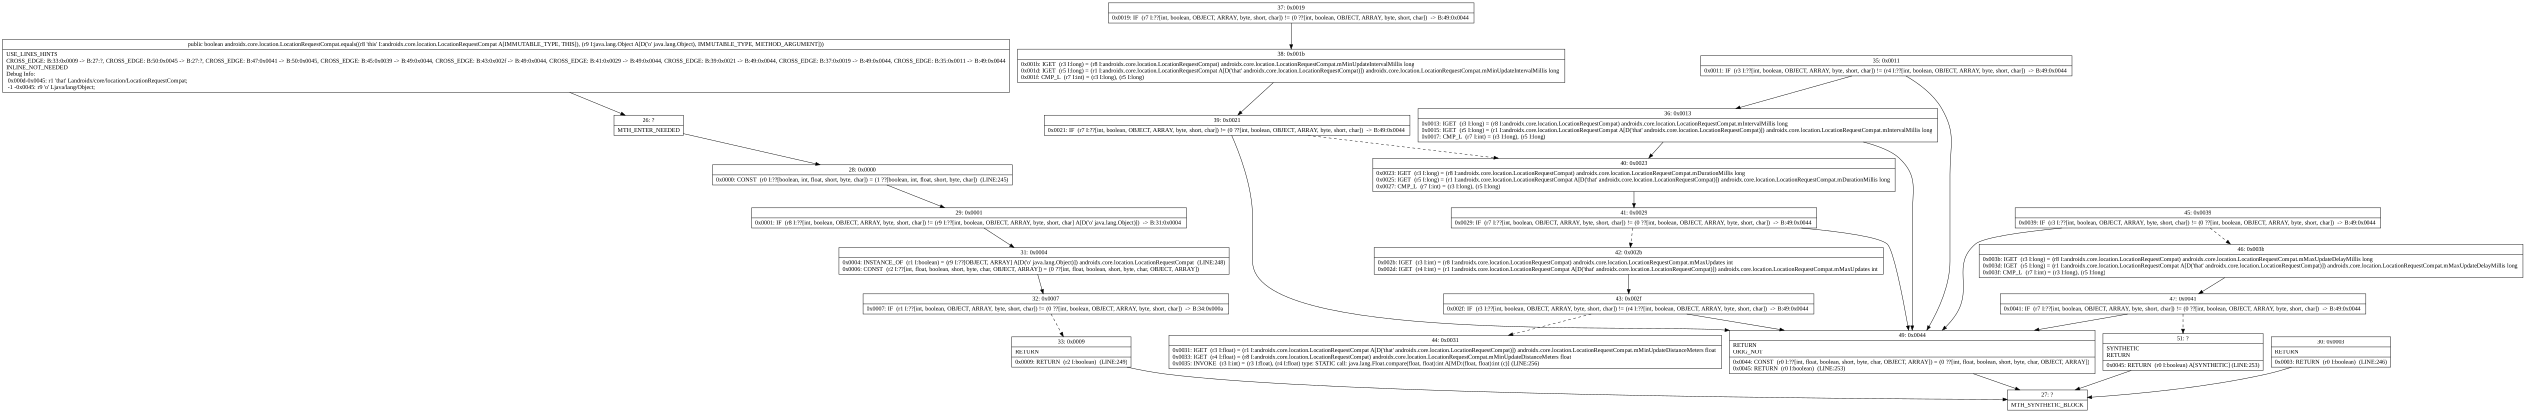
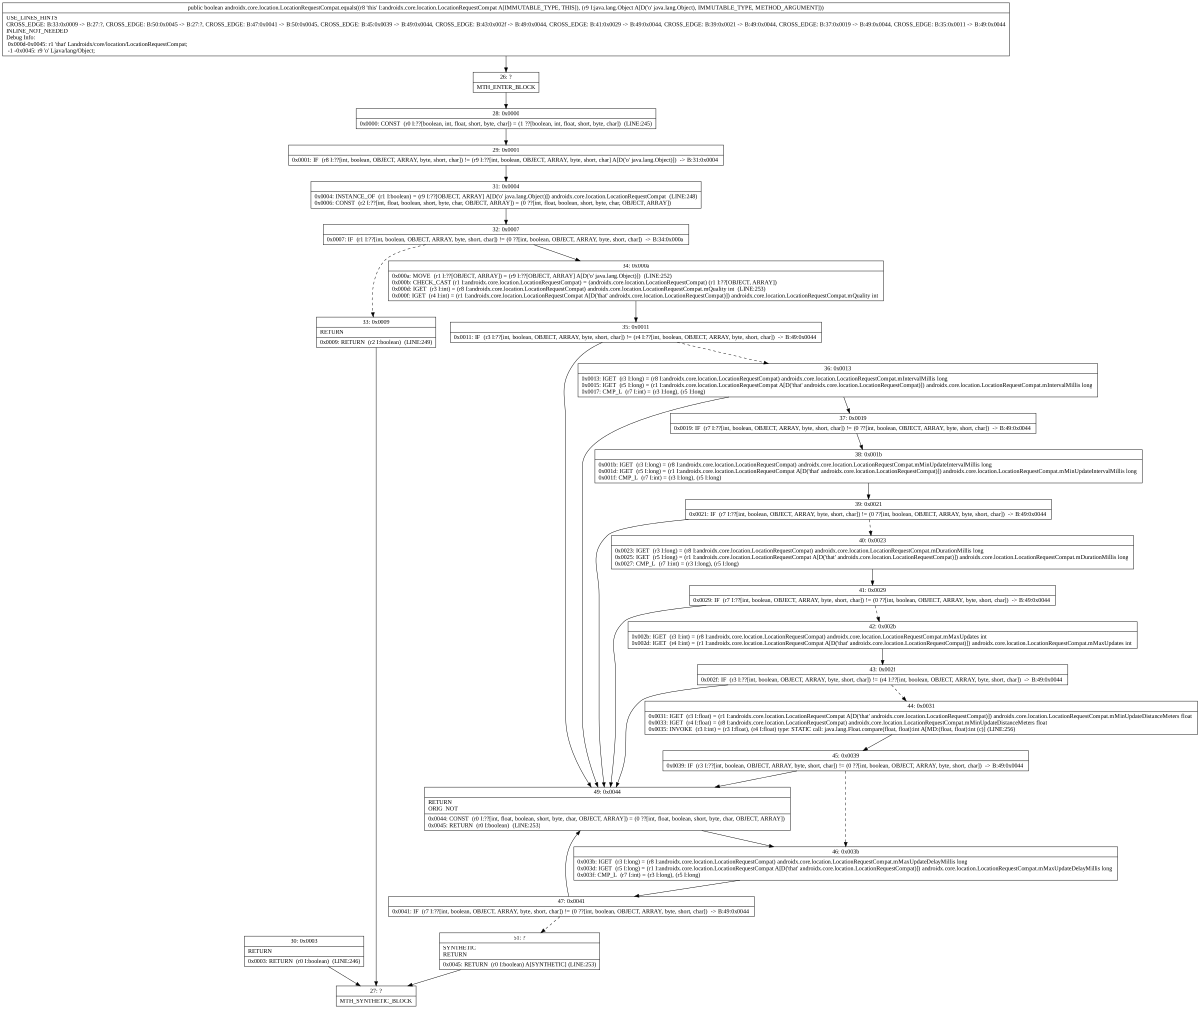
(1796, 92) -> (721, 352)
(649, 130) -> (506, 87)
(1657, 148) -> (846, 403)
none -> (636, 281)
(1994, 381) -> (736, 838)
none -> (880, 742)
